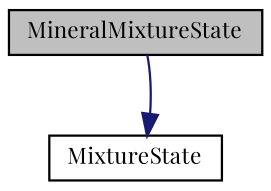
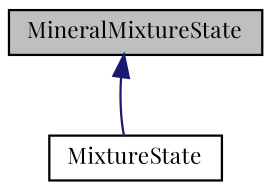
(151, 84) -> (121, 107)
